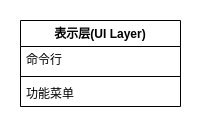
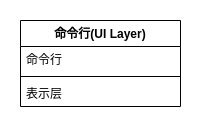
(101, 35) -> (101, 35)
(51, 95) -> (45, 95)
